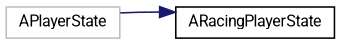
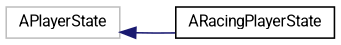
(140, 12) -> (156, 33)
